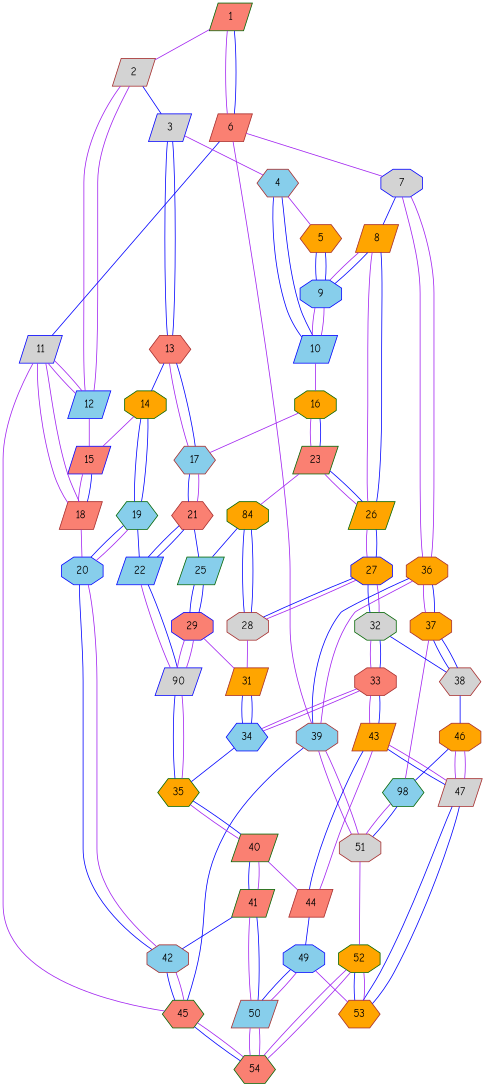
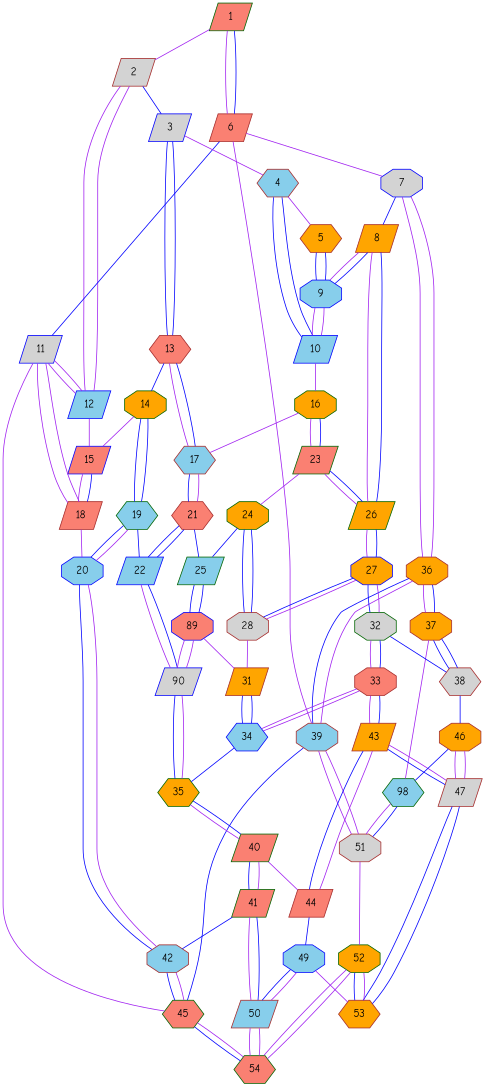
(248, 516) -> (248, 516)
(192, 626) -> (192, 626)
